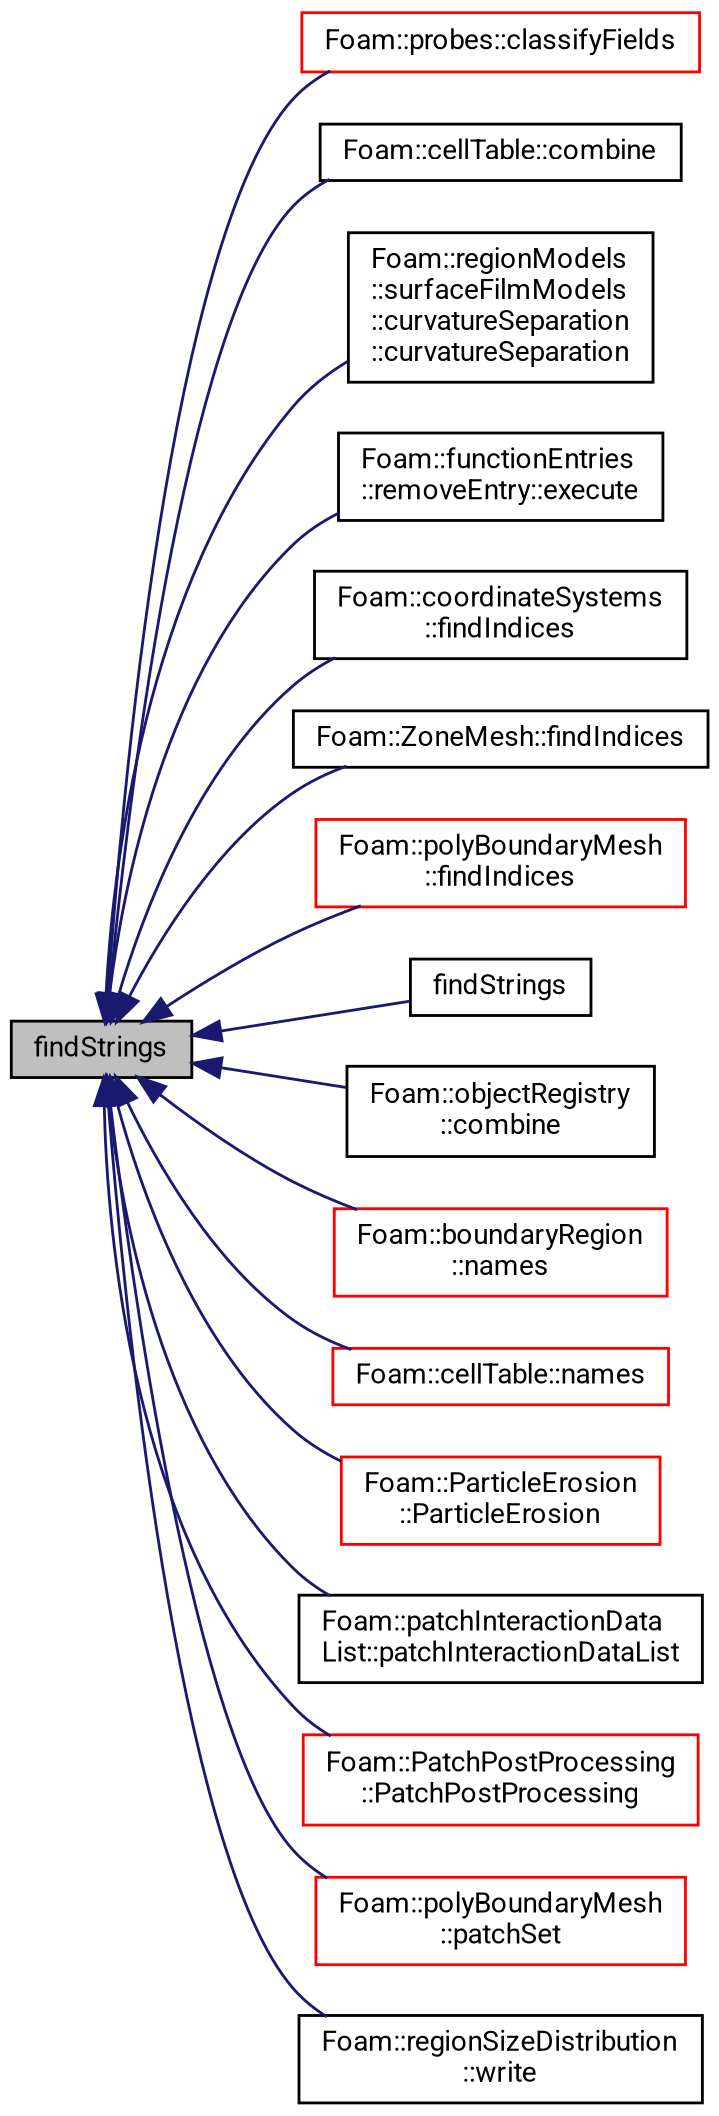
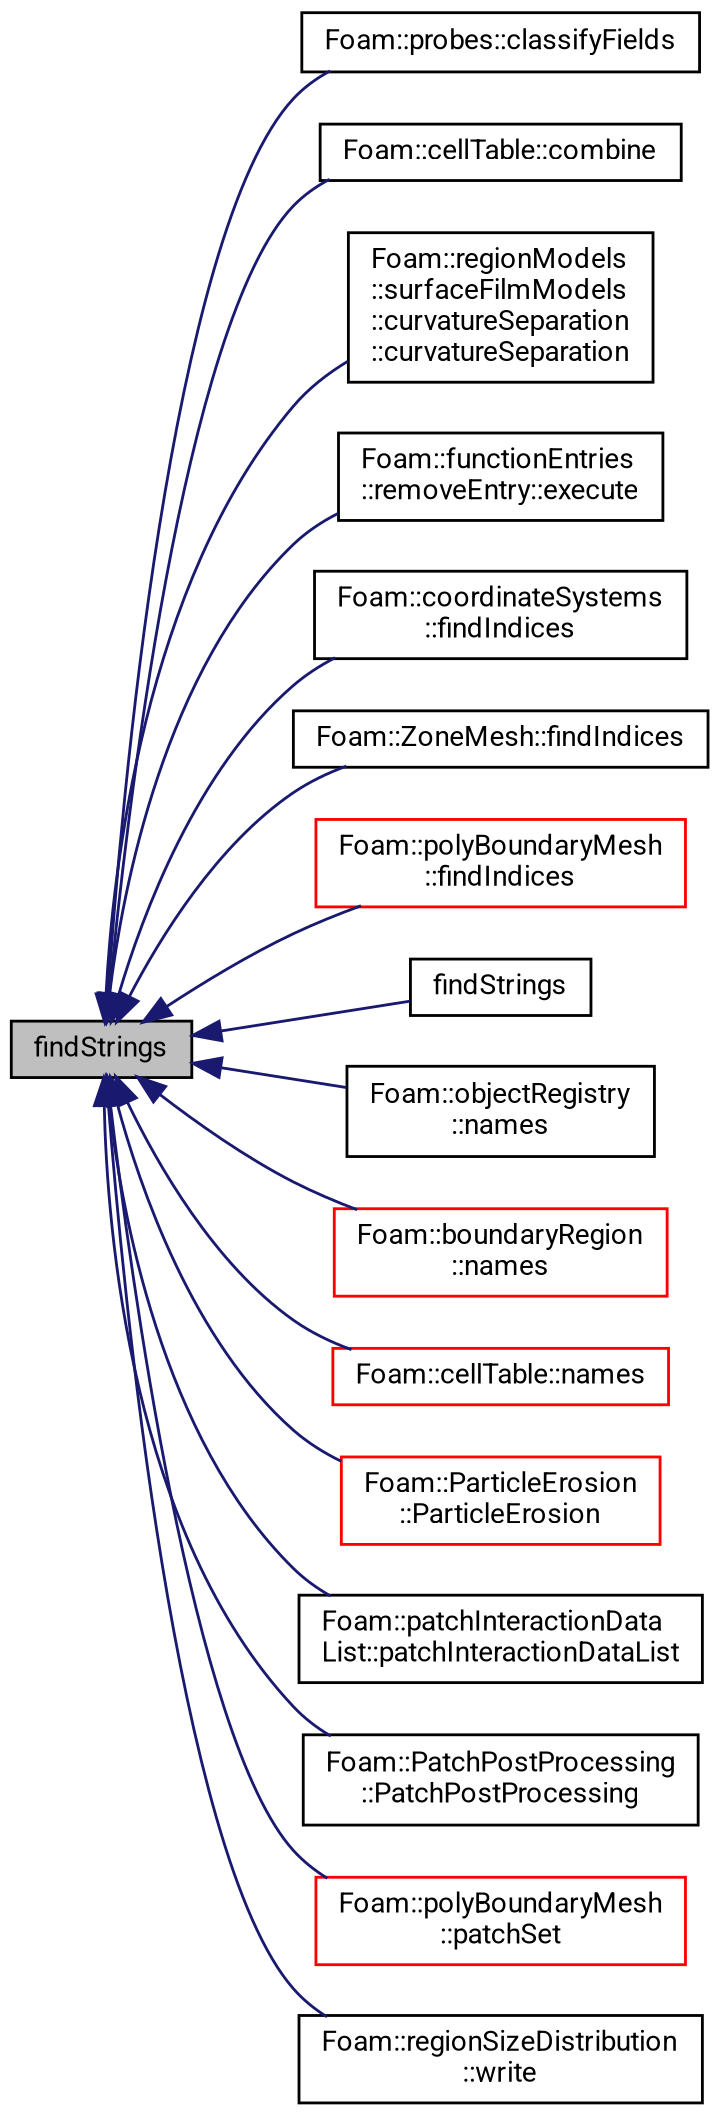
(501, 42) -> (501, 42)
(501, 1111) -> (501, 1111)
(501, 1780) -> (501, 1780)
